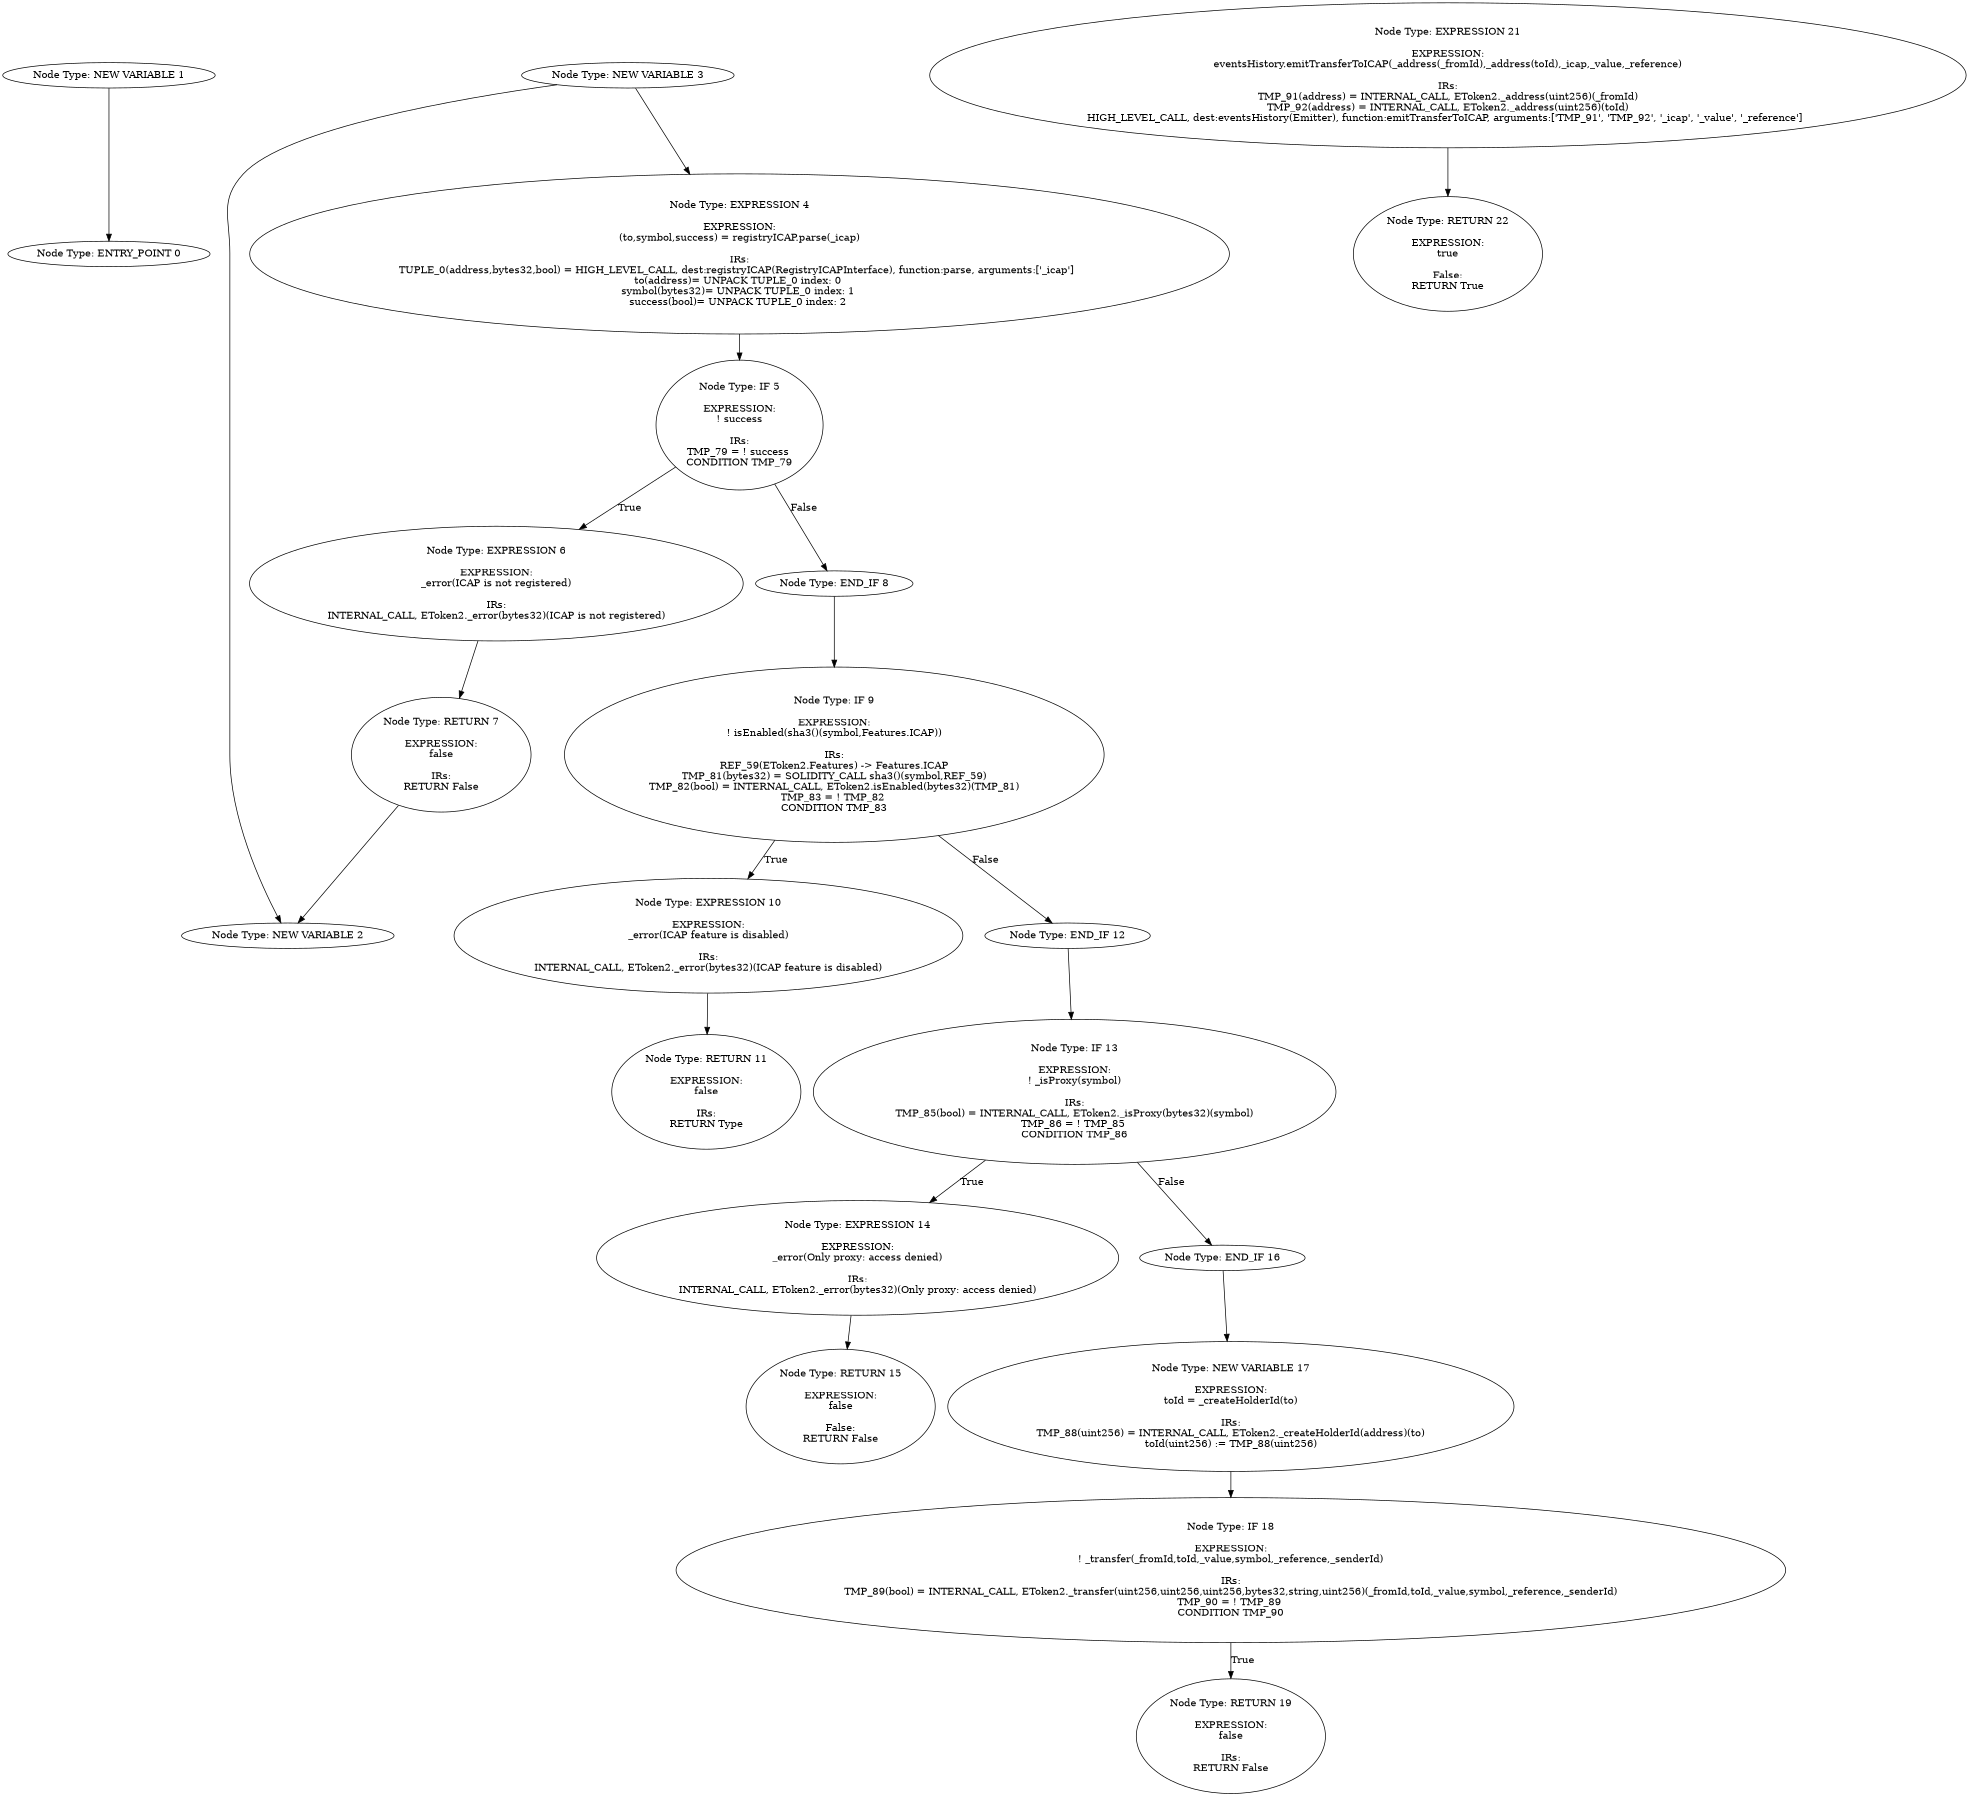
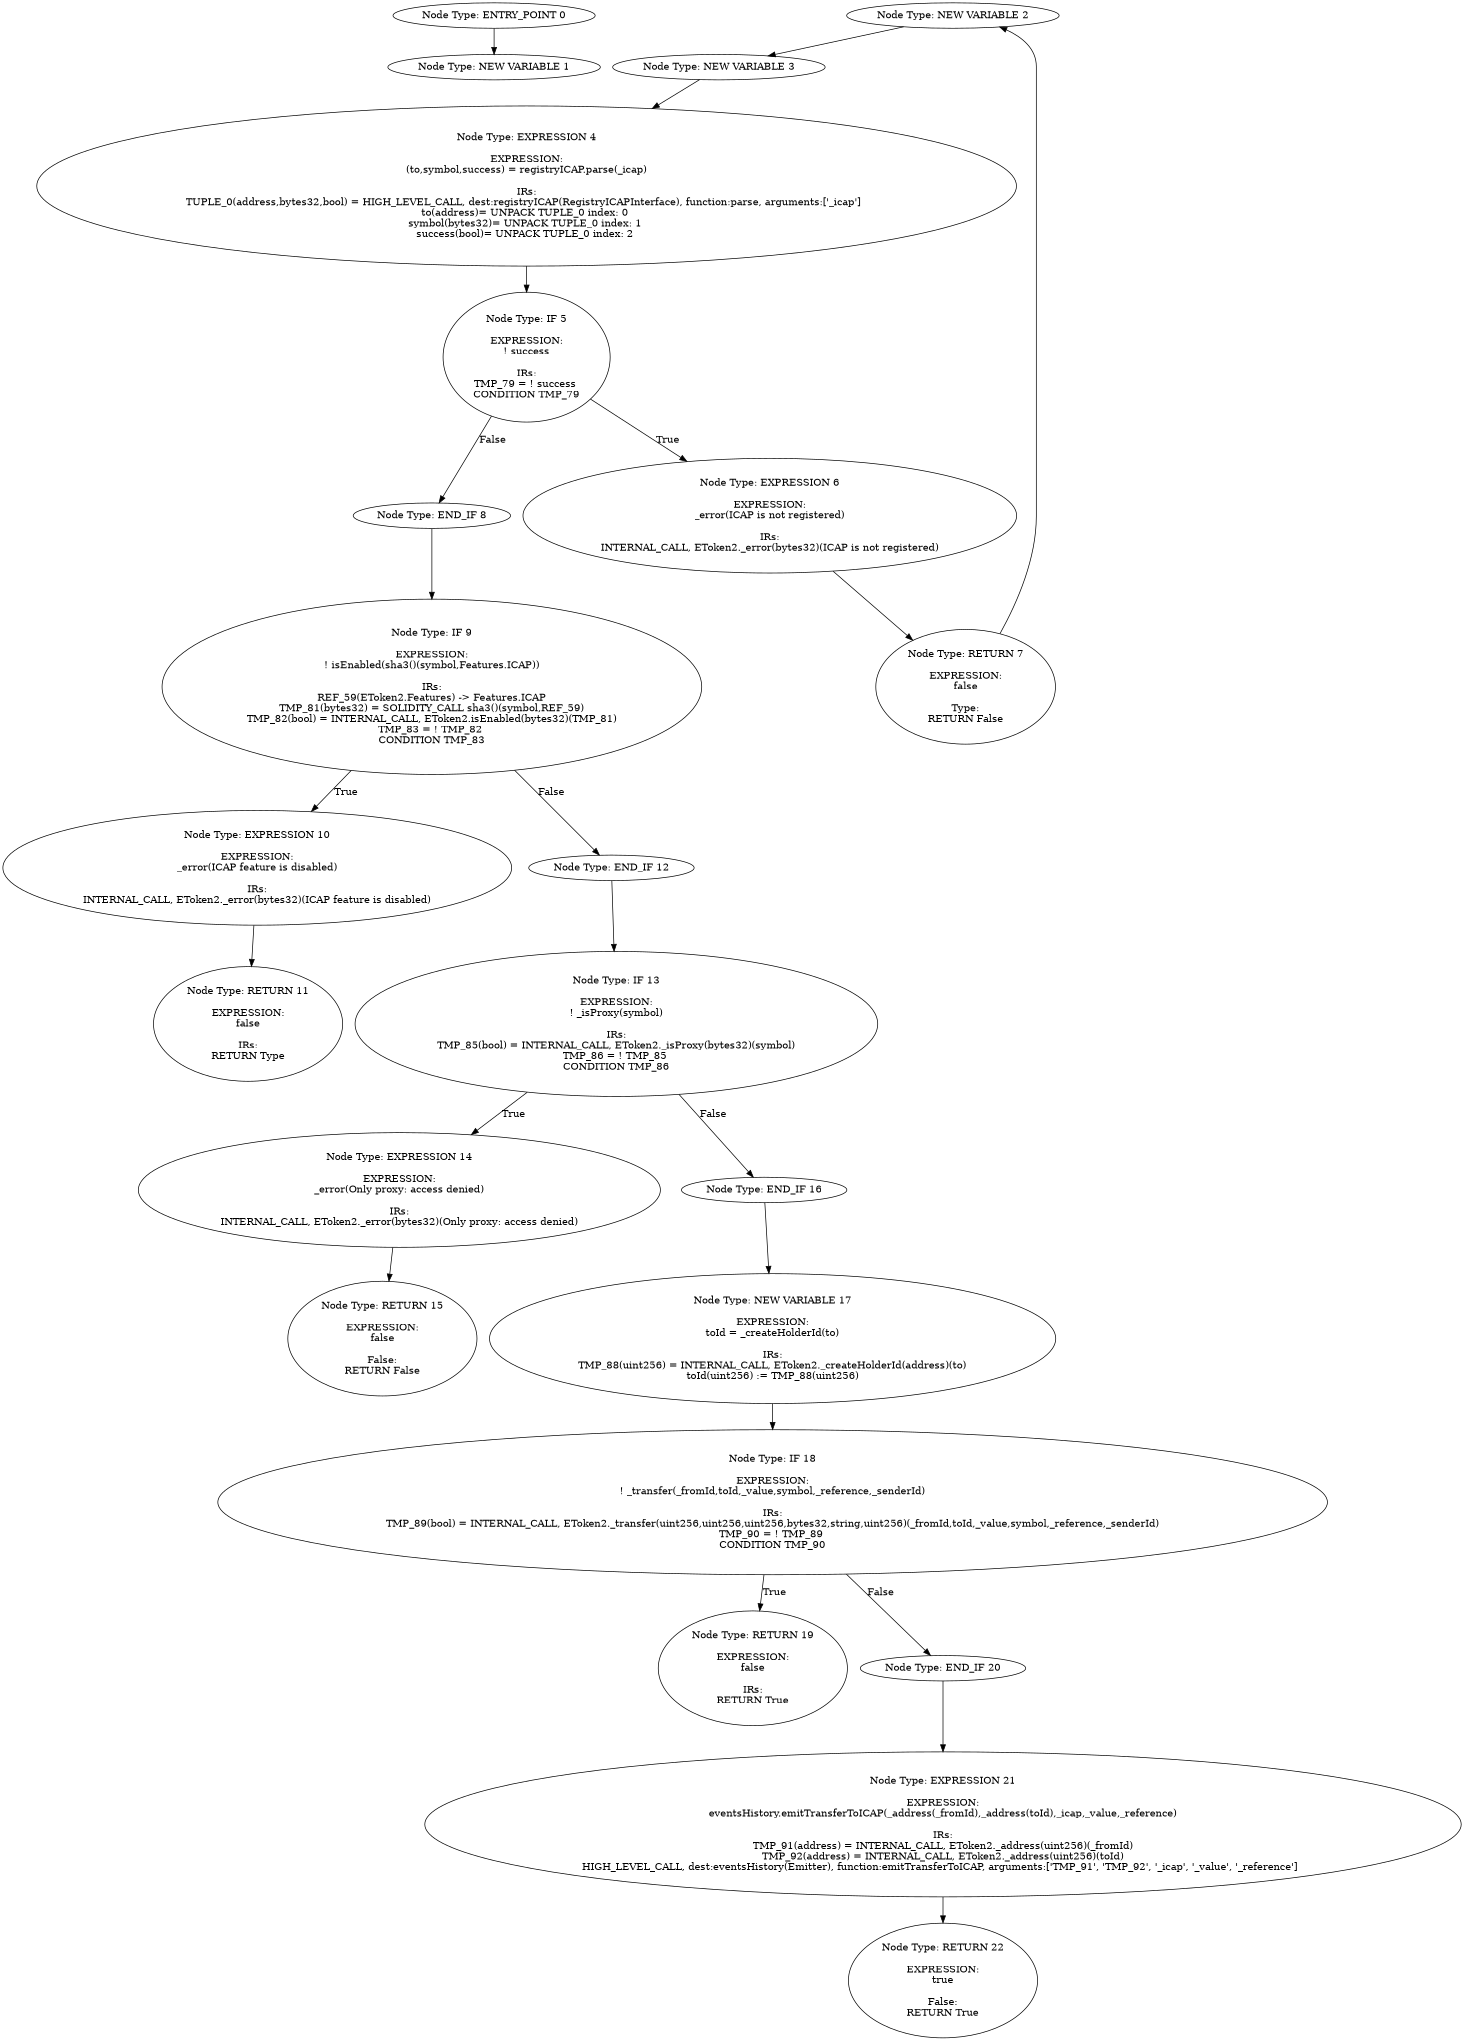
(109, 161) -> (494, 38)
(230, 382) -> (839, 41)
(441, 755) -> (966, 687)
none -> (943, 1668)
(1231, 1736) -> (753, 1668)
